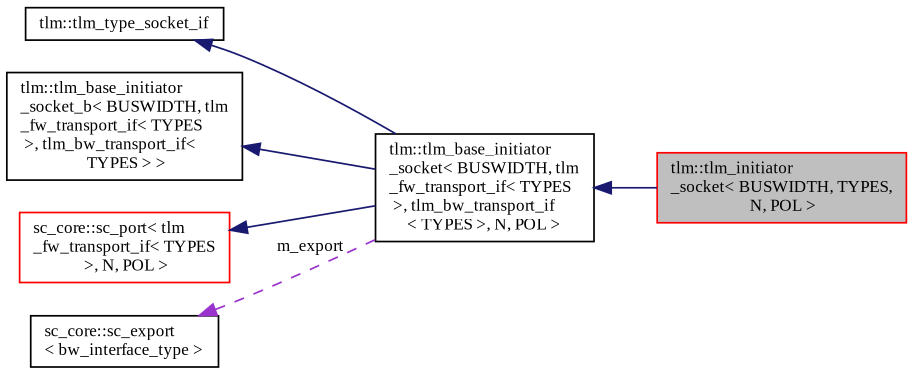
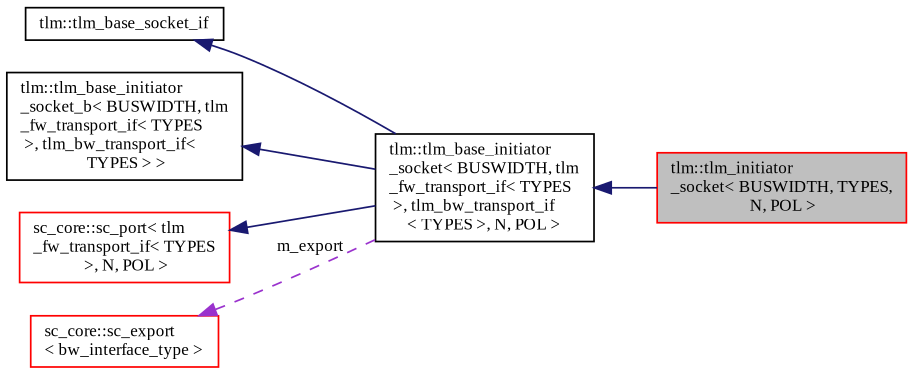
(125, 24) -> (125, 24)
(125, 341) -> (125, 341)
